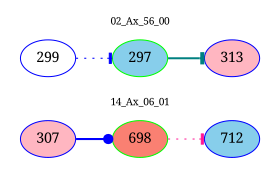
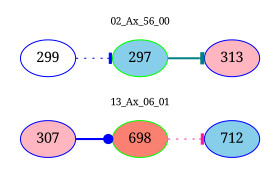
(140, 103) -> (140, 103)
